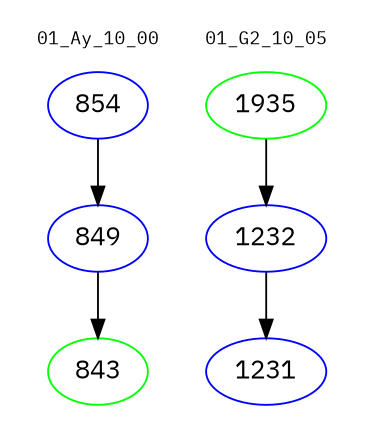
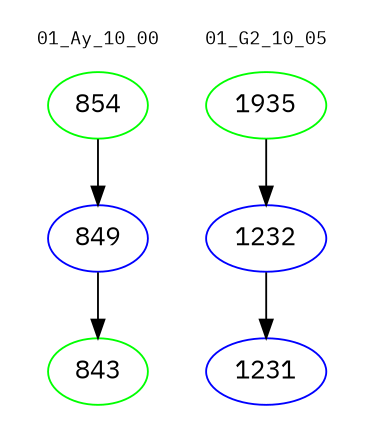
(98, 105) -> (98, 105)
